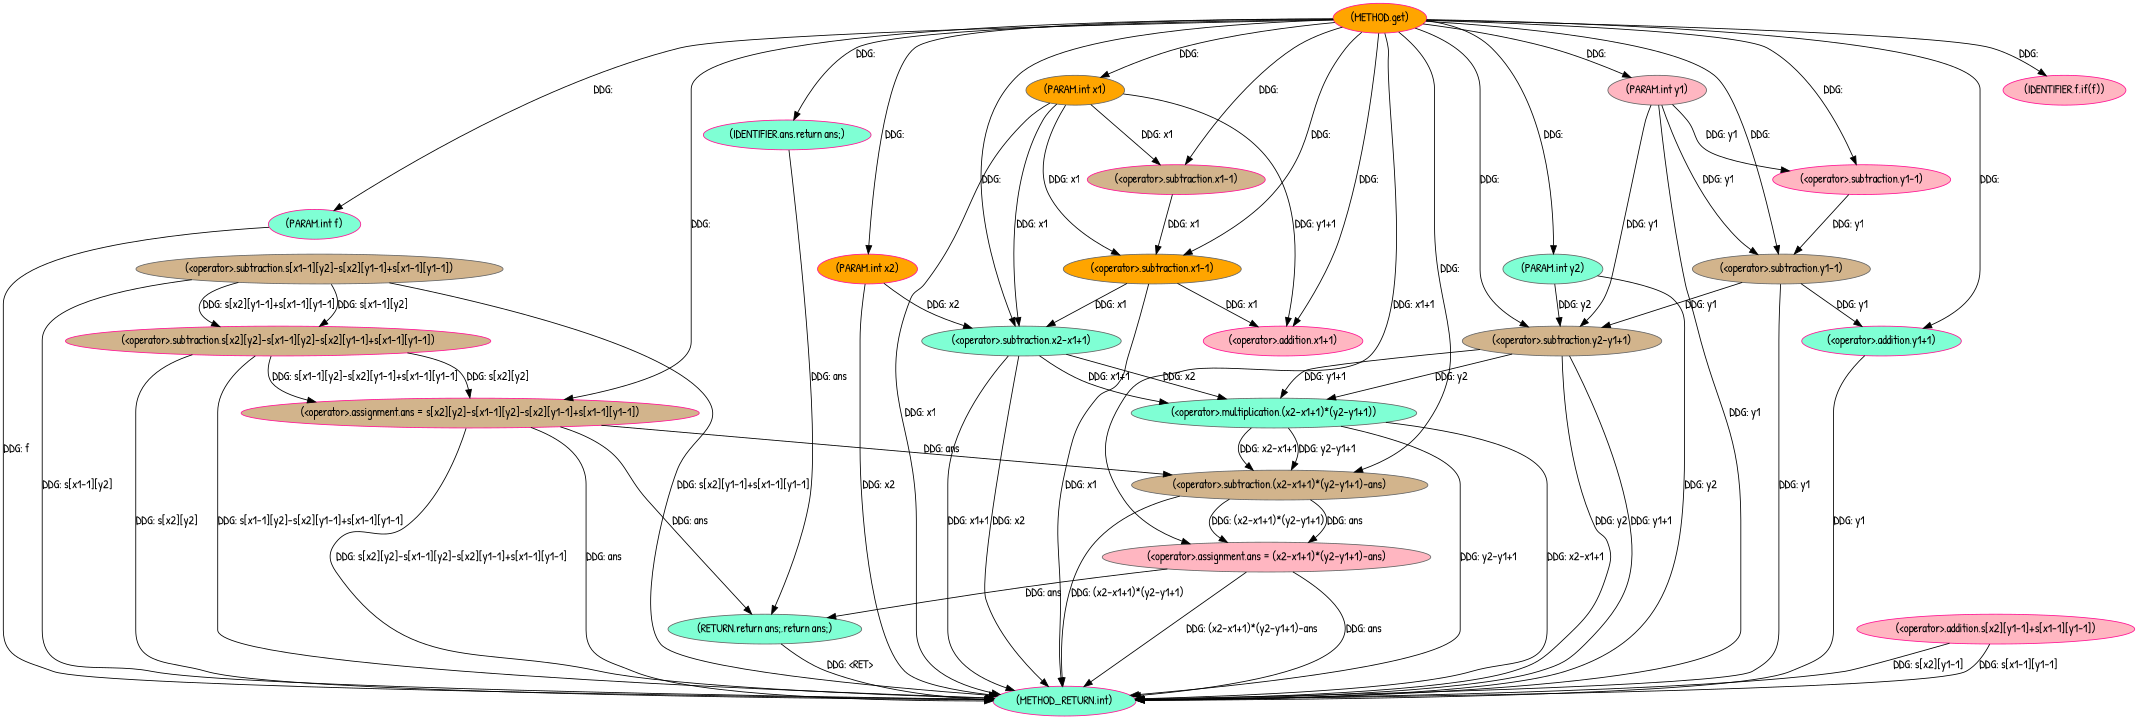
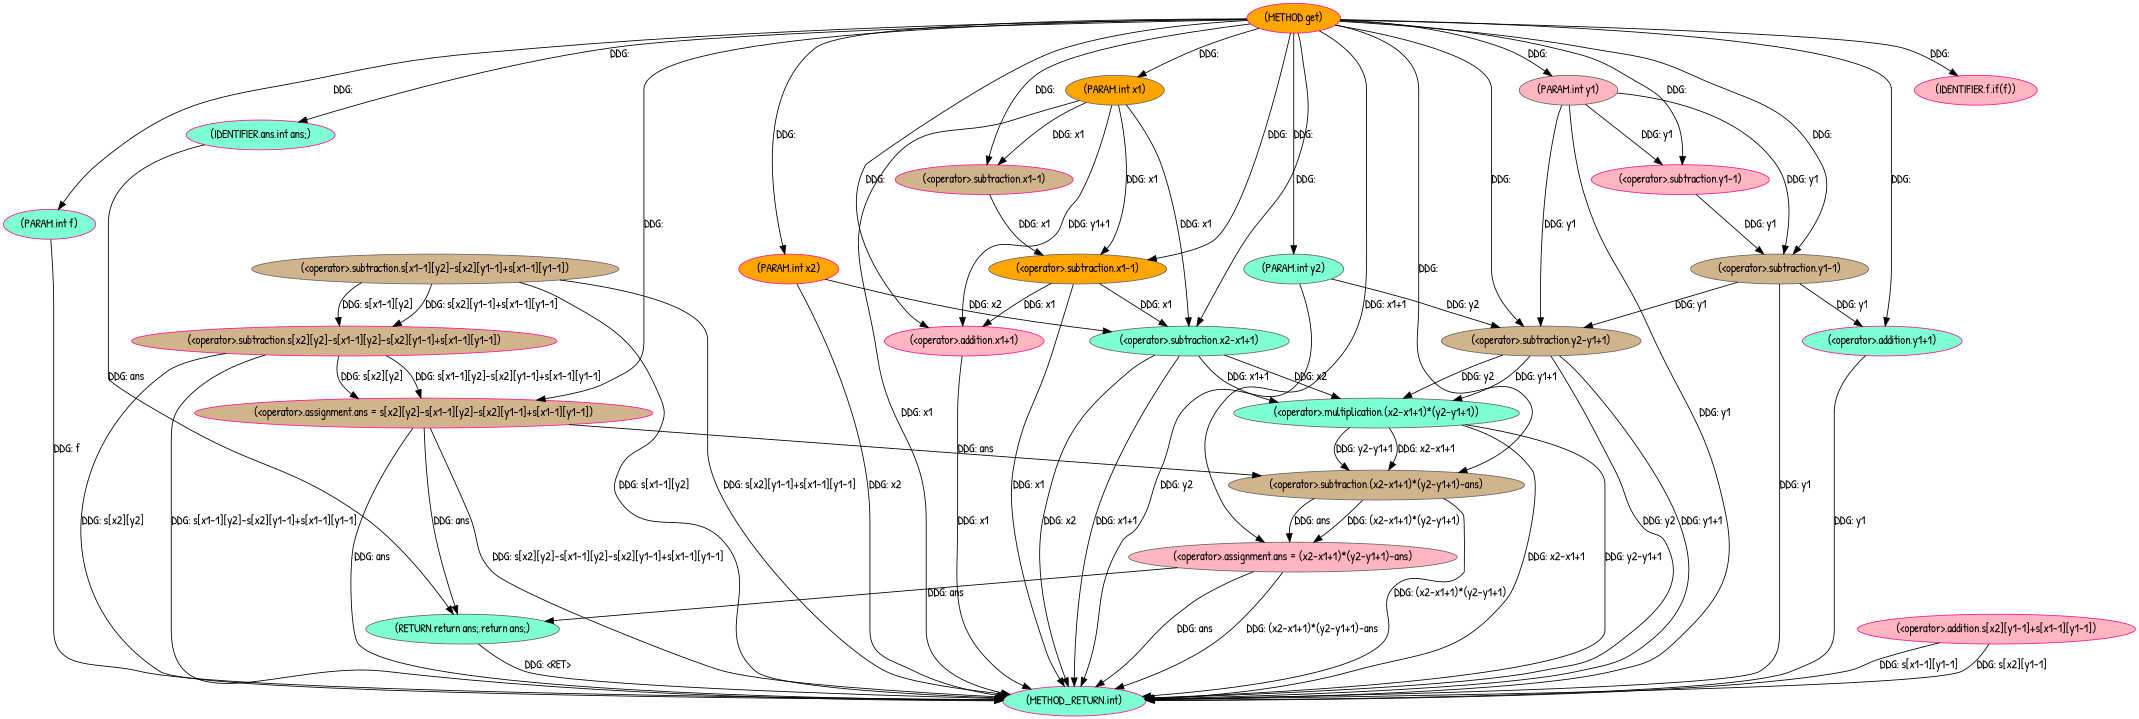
(787, 135) -> (261, 135)
none -> (957, 534)
